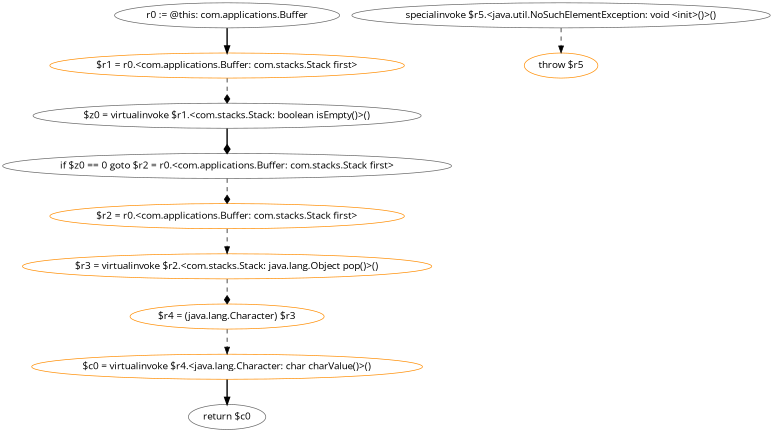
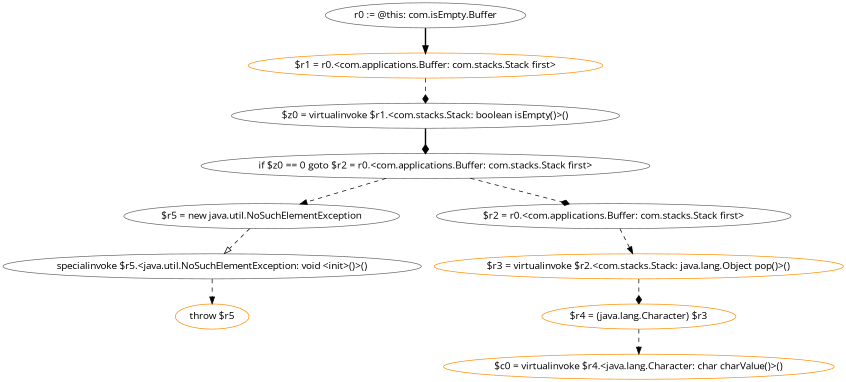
(227, 15) -> (425, 15)
(227, 216) -> (614, 216)
none -> (262, 216)
(227, 417) -> none
